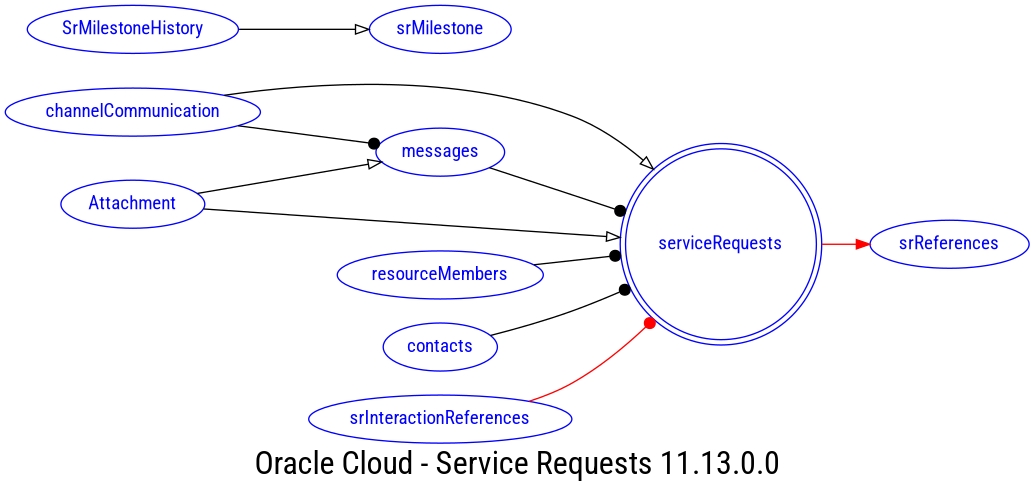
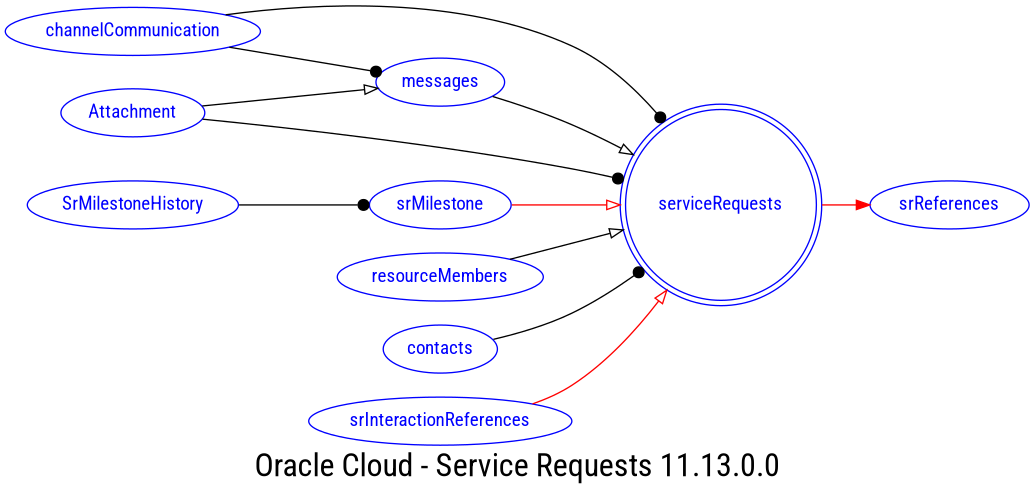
(297, 29) -> (298, 205)
(442, 88) -> (455, 13)
(552, 188) -> (558, 119)
none -> (559, 205)
(405, 223) -> (408, 143)
(572, 261) -> (560, 246)
(592, 371) -> (603, 362)
